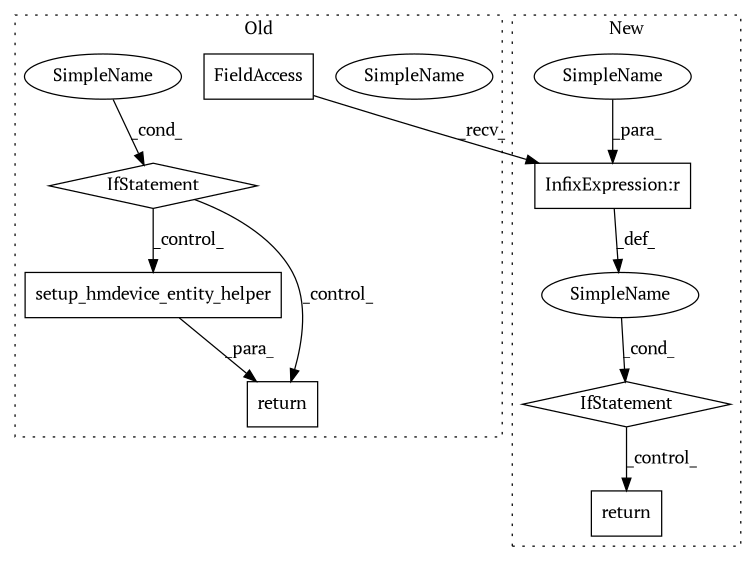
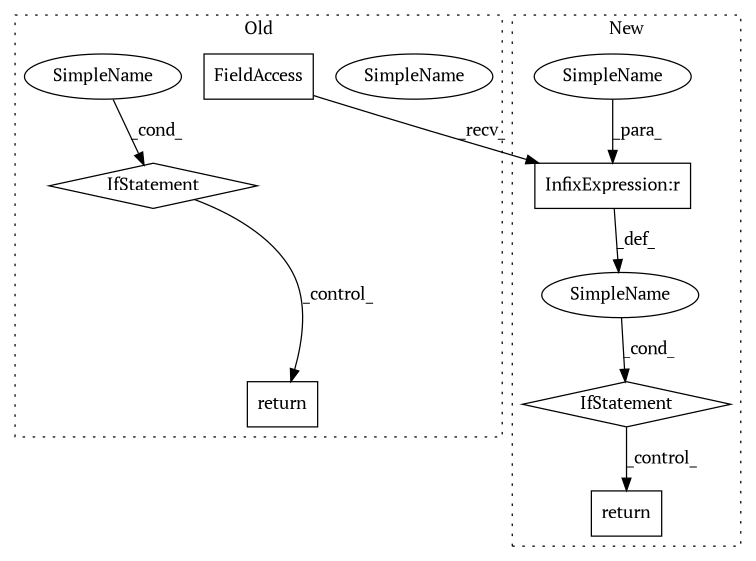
(153, 295) -> none
